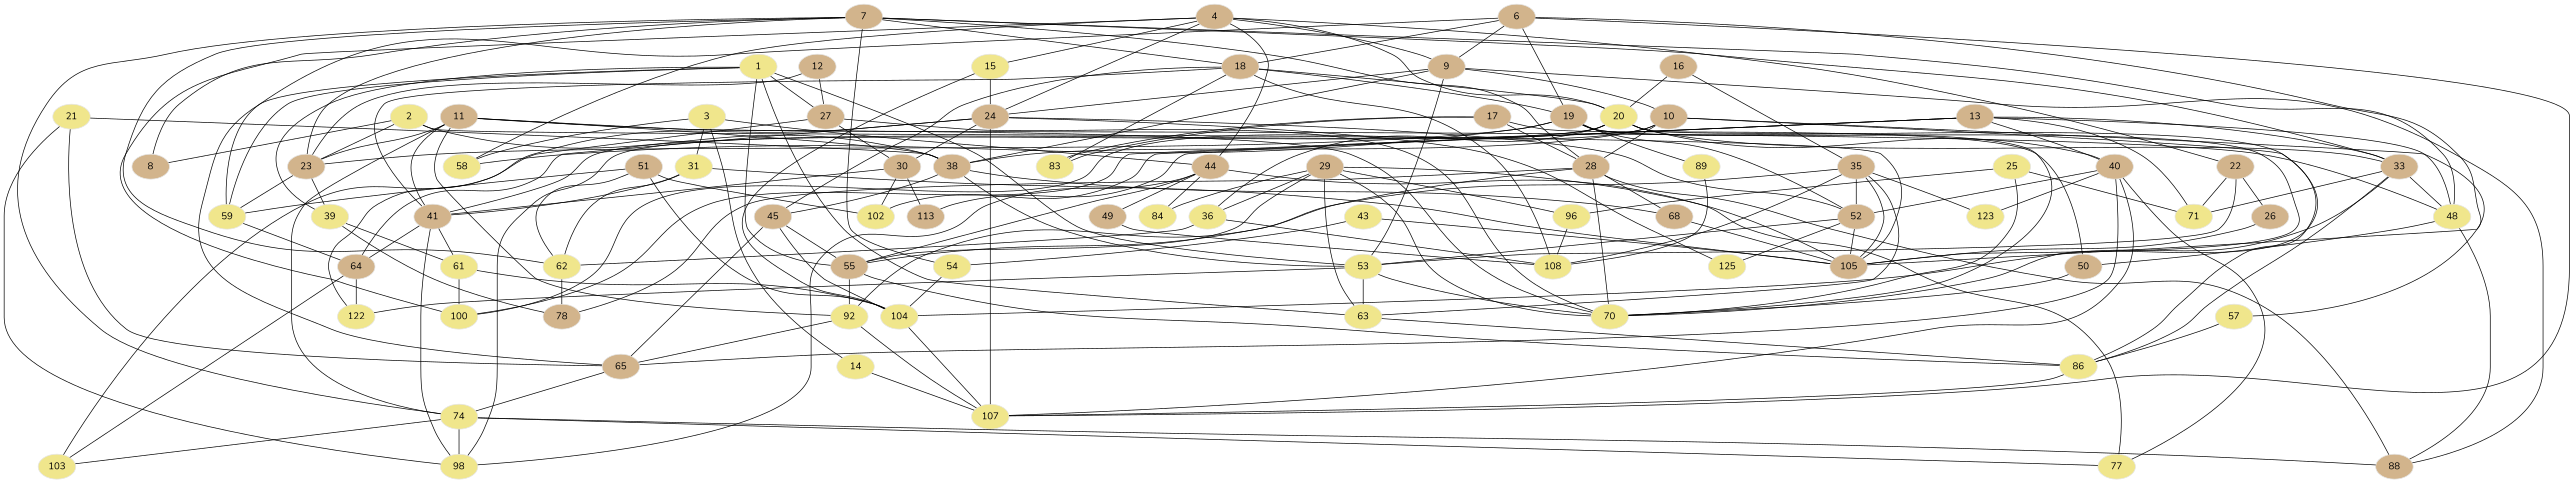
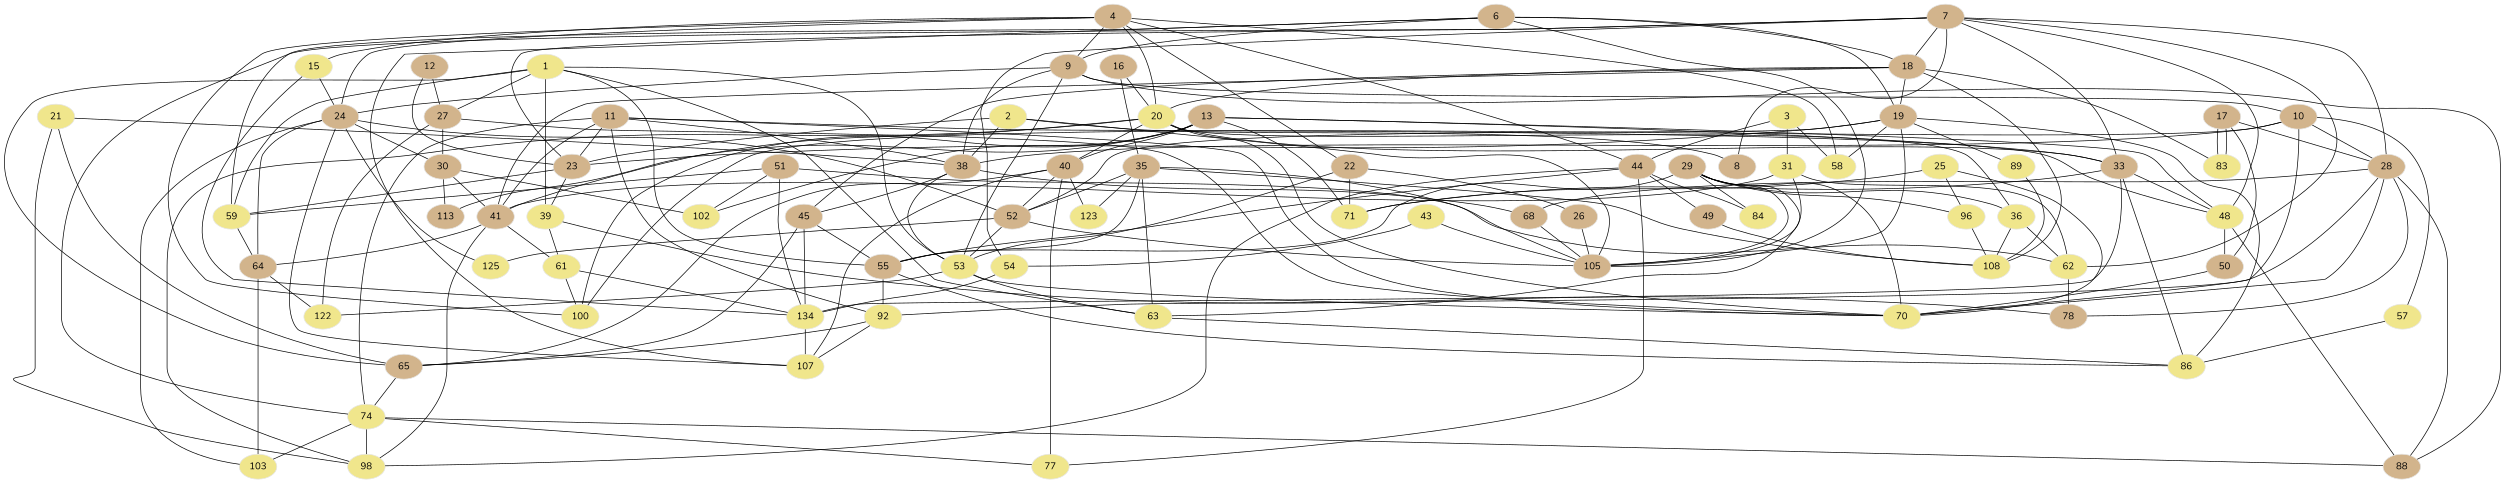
(899, 317) -> (805, 317)
(856, 367) -> none
(1537, 405) -> none
